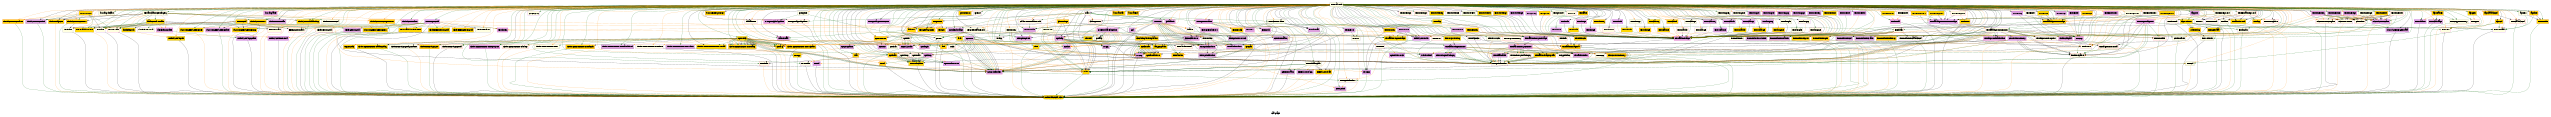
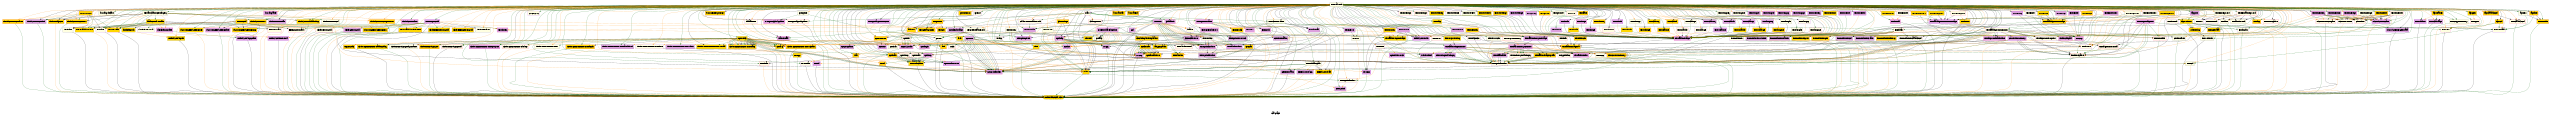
(2238, 22) -> (2238, 22)
(73, 25) -> (87, 25)
(113, 30) -> (113, 30)
